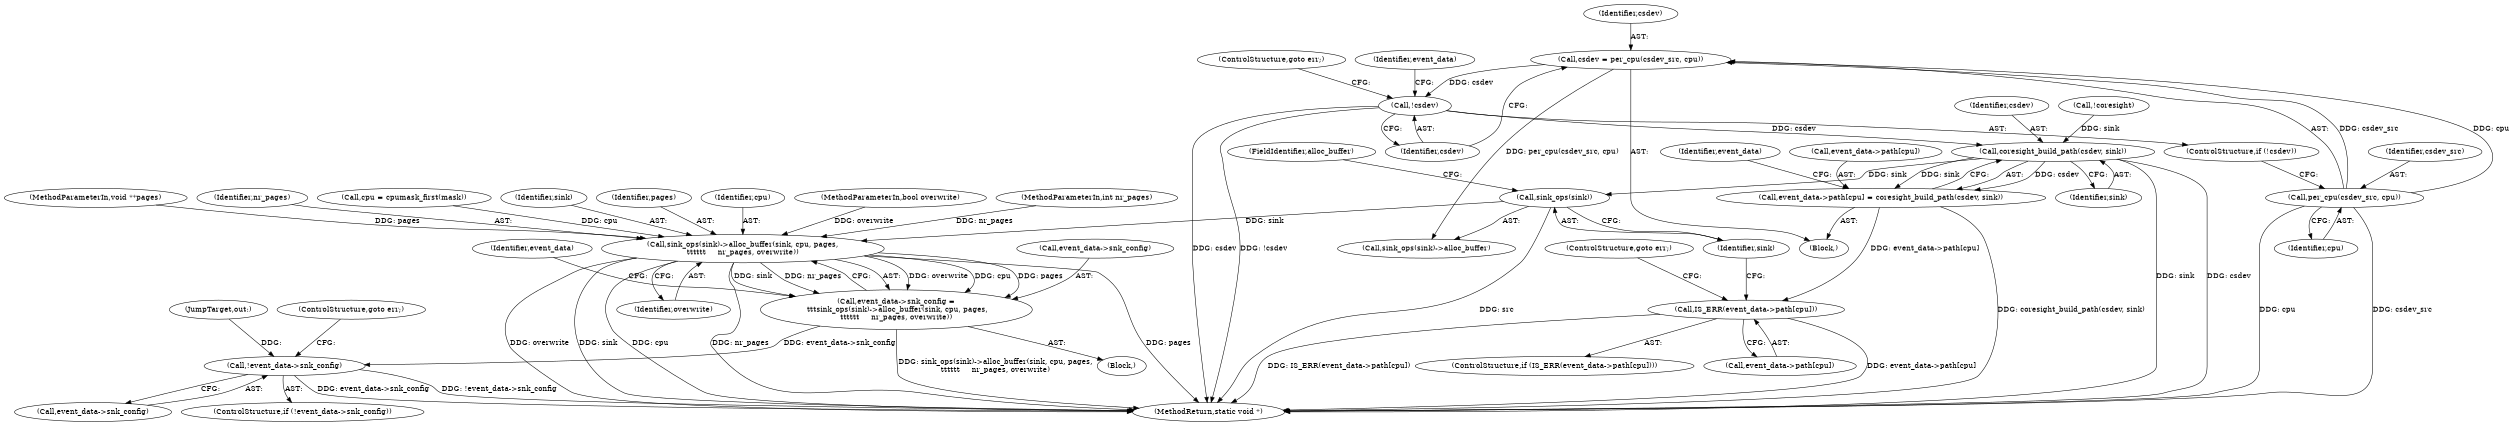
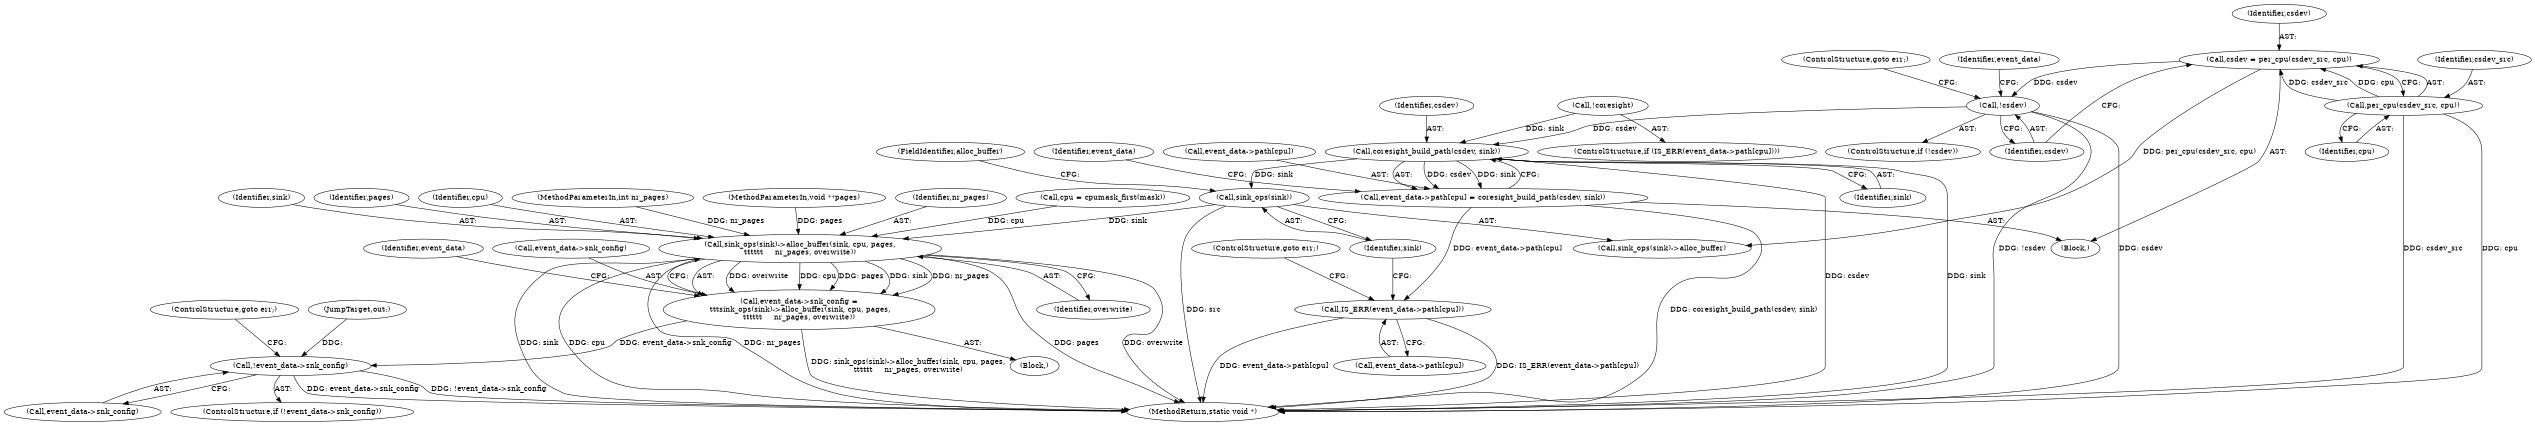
(2291, 174) -> (2384, 72)
(891, 198) -> none
(1653, 337) -> (1641, 126)
